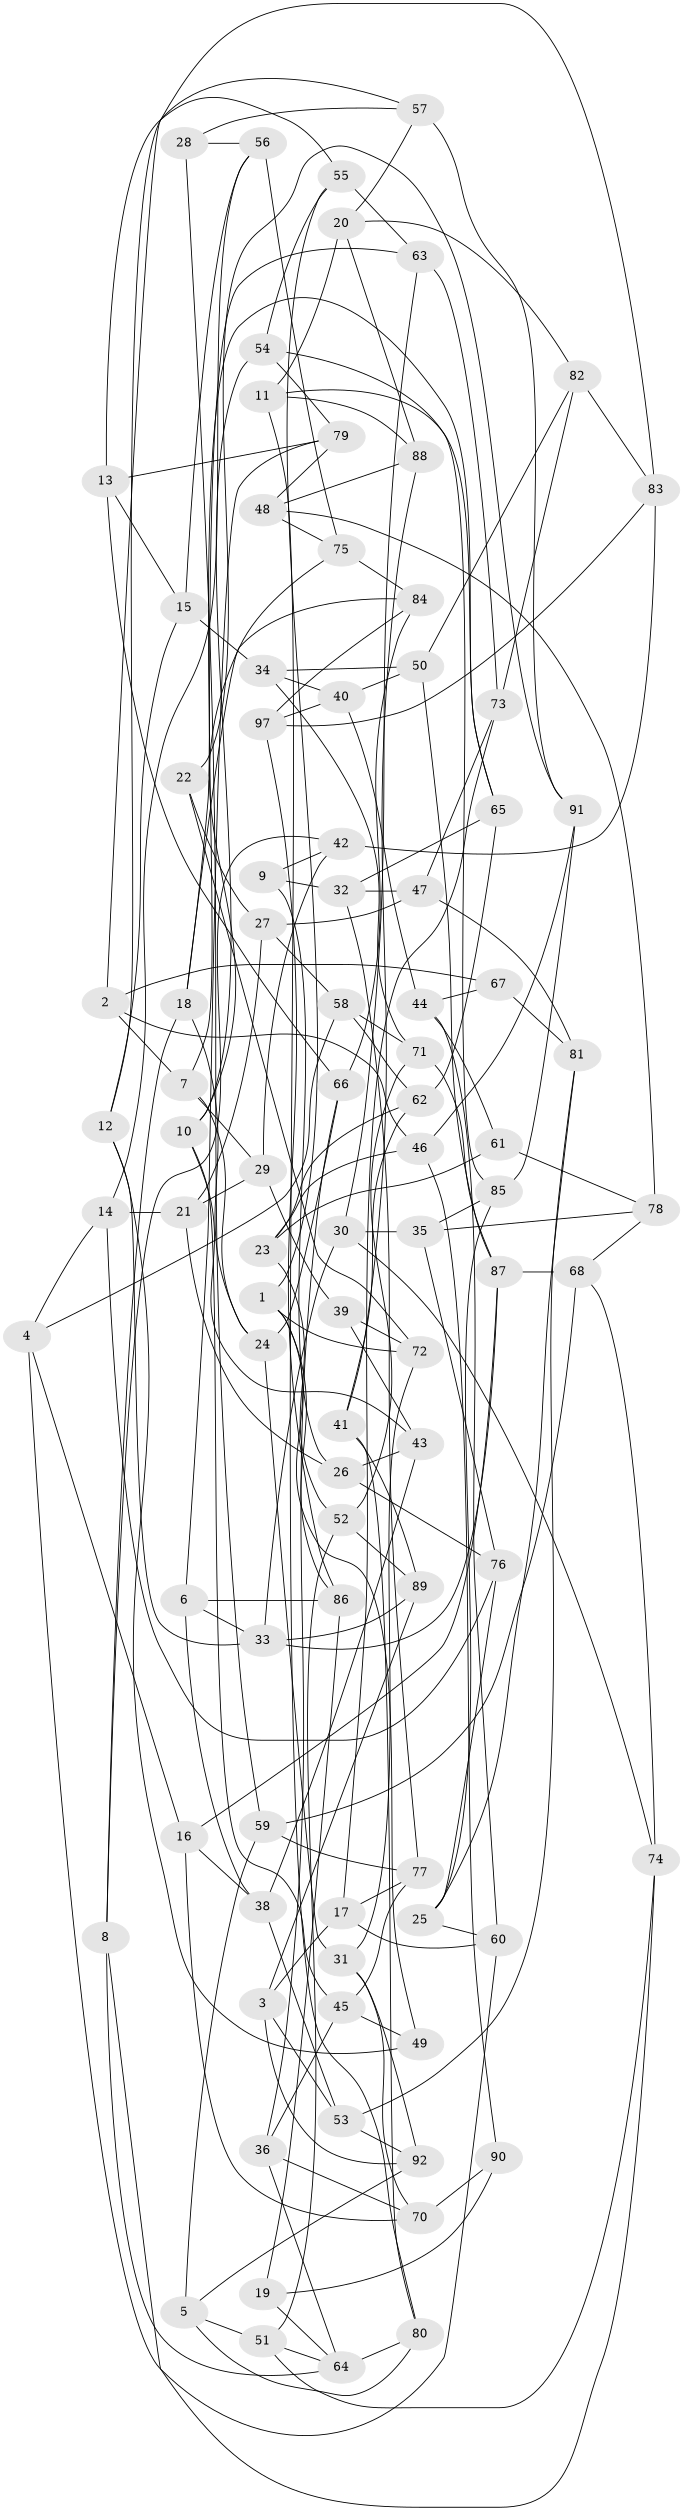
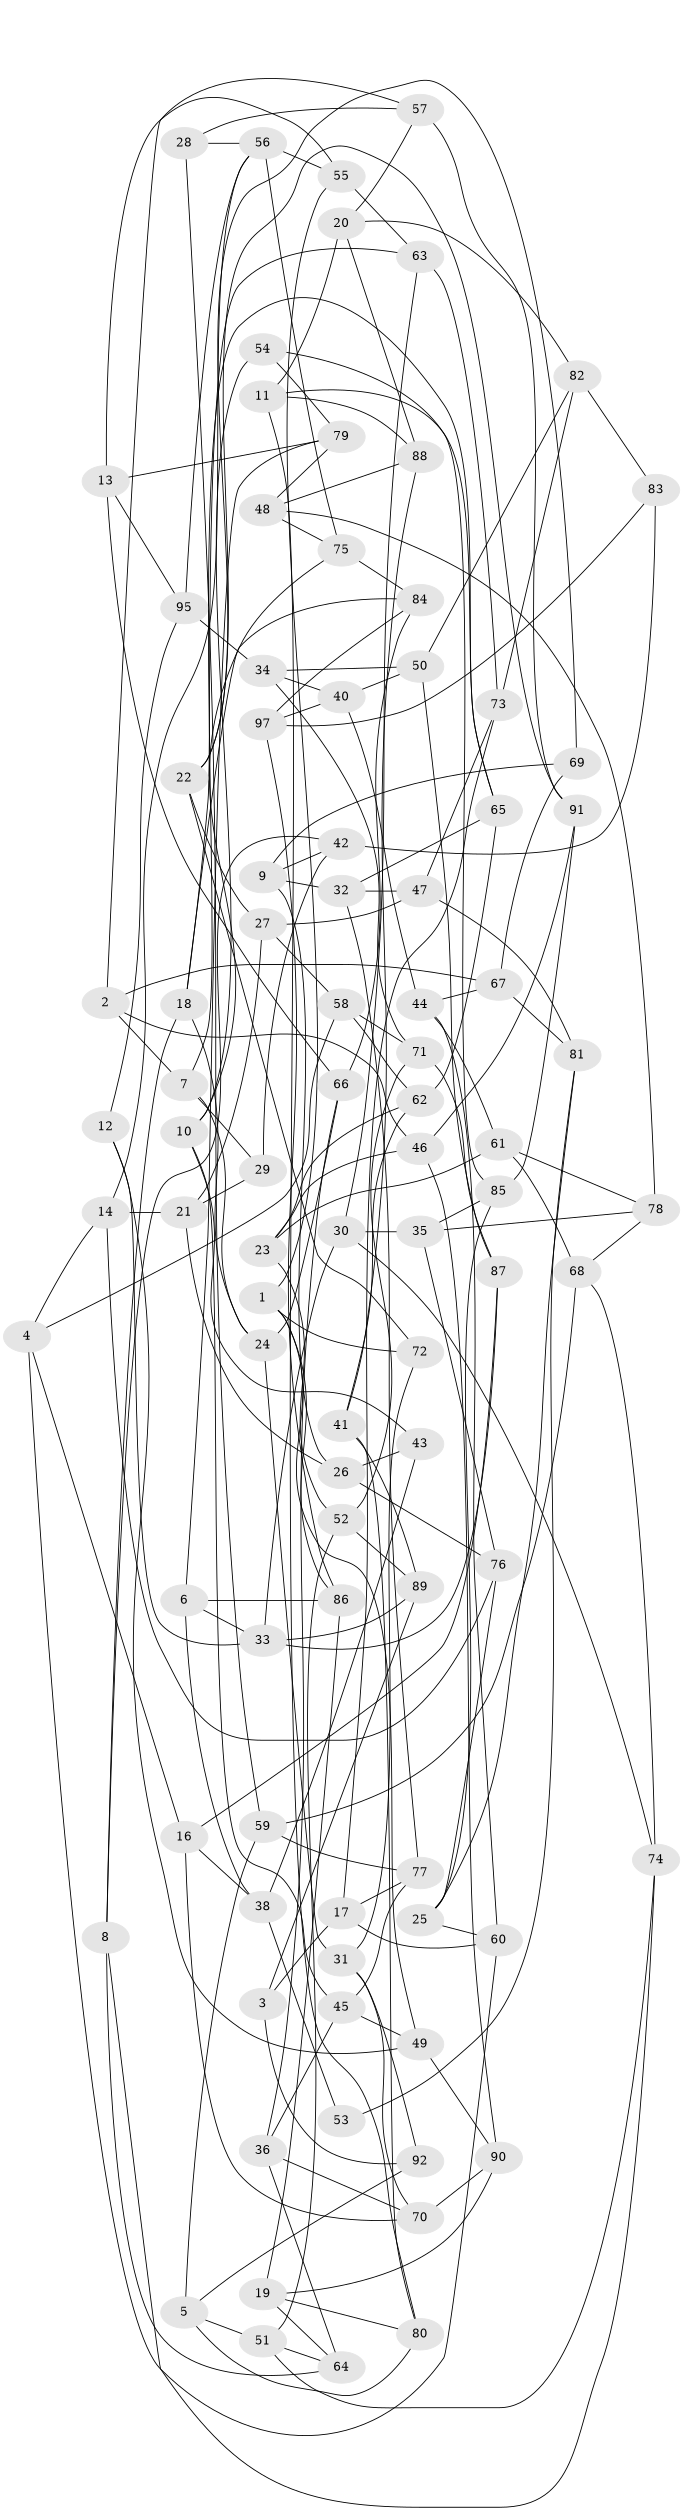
(143, 213) -> none
(289, 262) -> (301, 159)
(184, 608) -> (184, 608)
none -> (577, 764)
(538, 1272) -> (545, 1205)
(342, 1312) -> none
(302, 2063) -> none
none -> (459, 2101)
(374, 2138) -> none
(381, 2351) -> (342, 2314)
